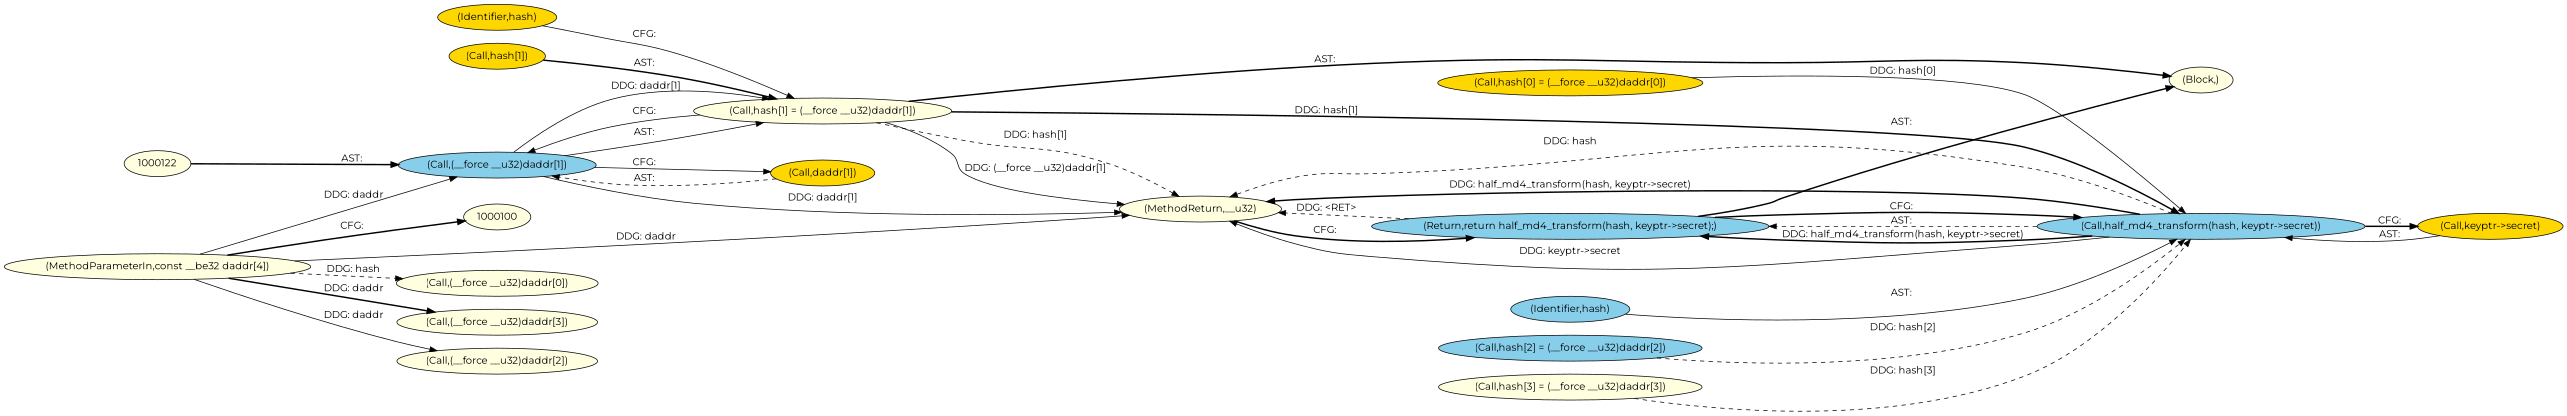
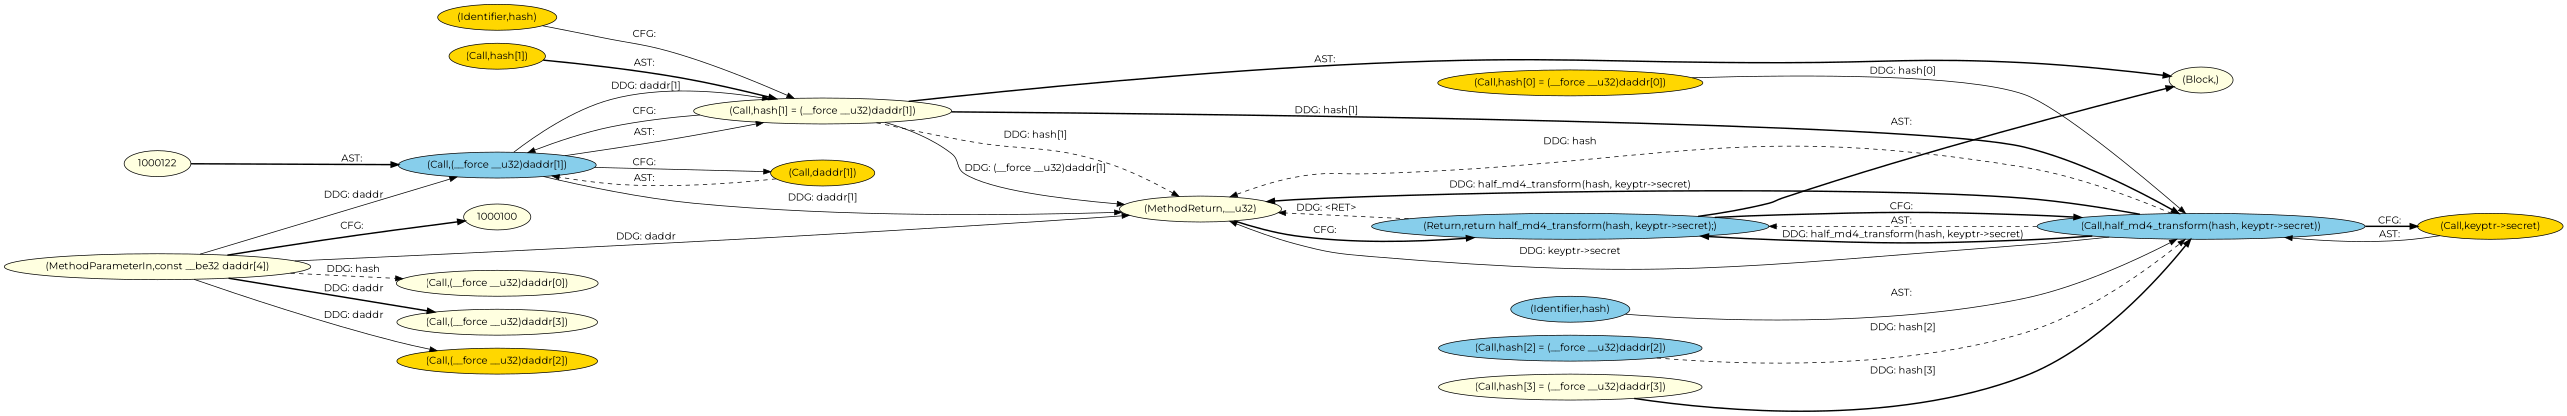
(497, 361) -> (497, 361)
(1935, 400) -> (1935, 400)
